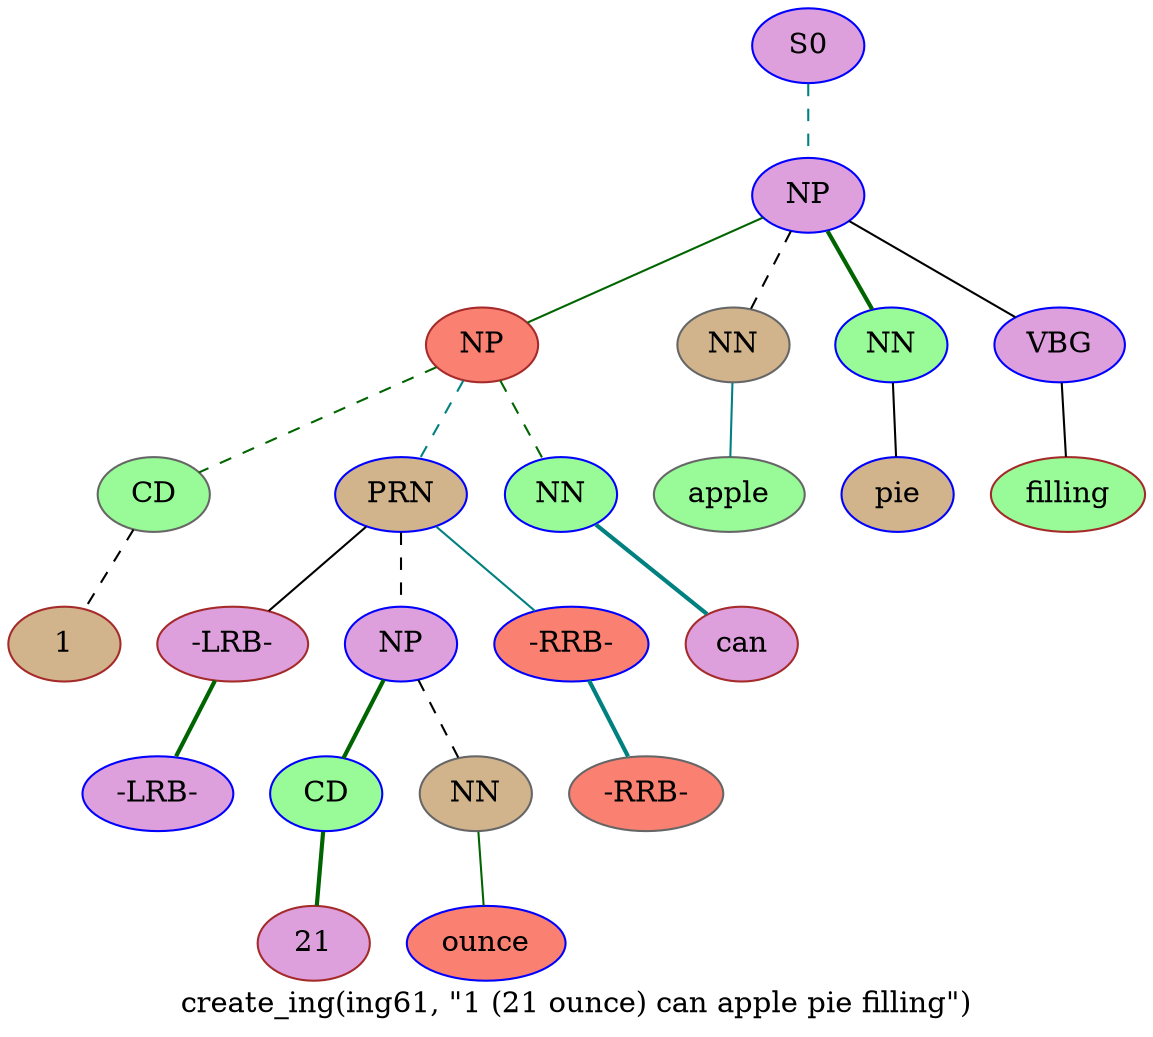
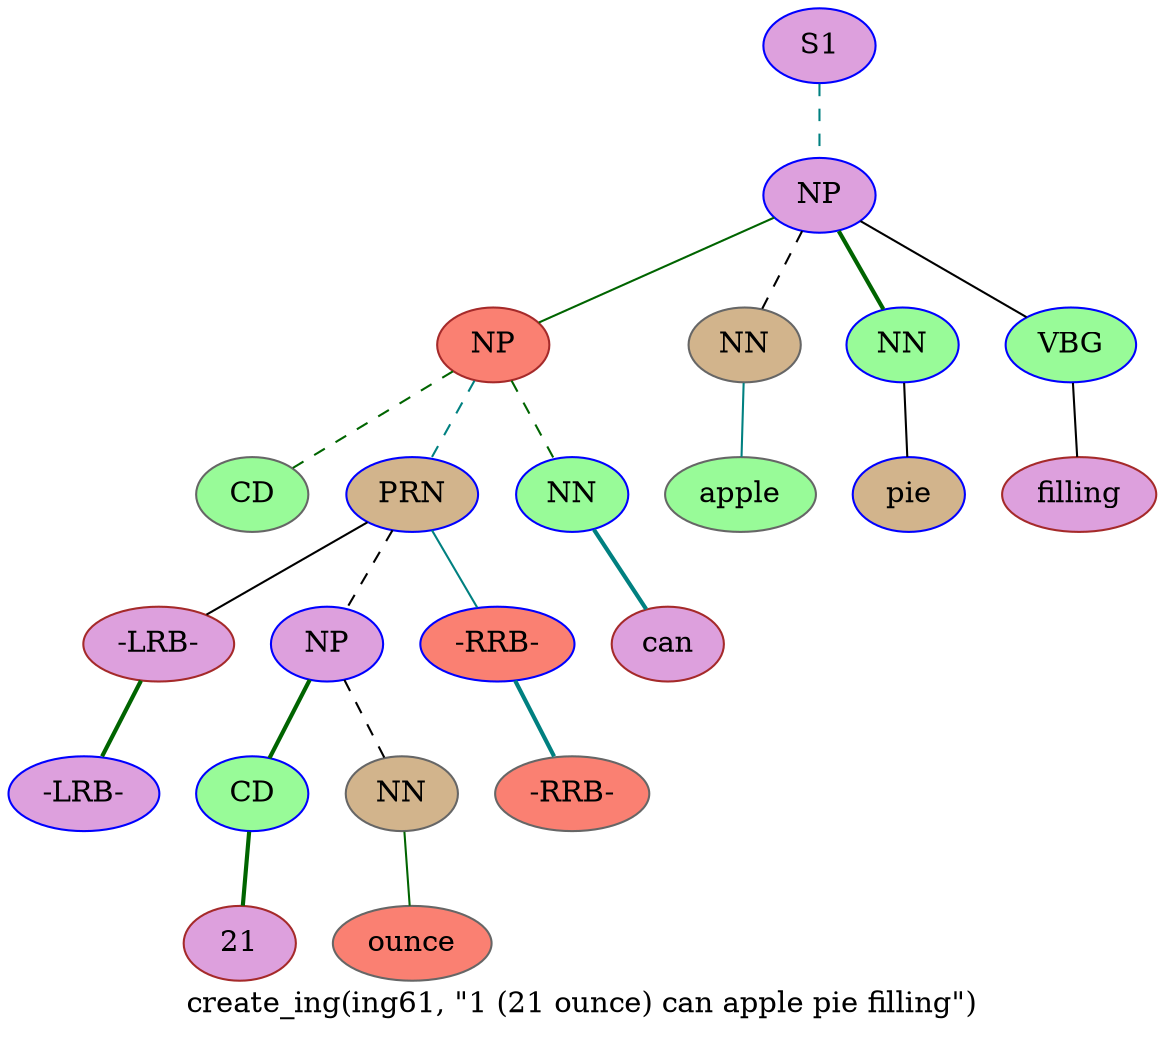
(808, 46) -> (819, 46)
(1060, 345) -> (1071, 345)
(1068, 495) -> (1079, 495)
(64, 644) -> none
(486, 943) -> (412, 943)
